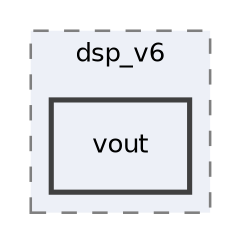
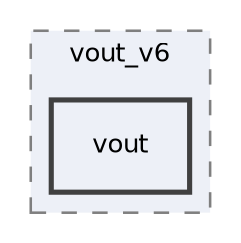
(120, 55) -> (120, 55)
